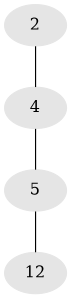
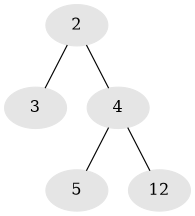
none -> (36, 108)
(36, 232) -> (139, 149)
